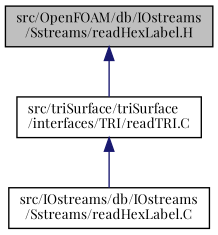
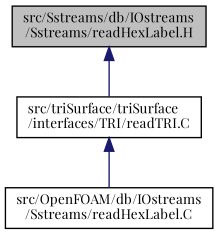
(109, 26) -> (109, 26)
(109, 208) -> (109, 208)
